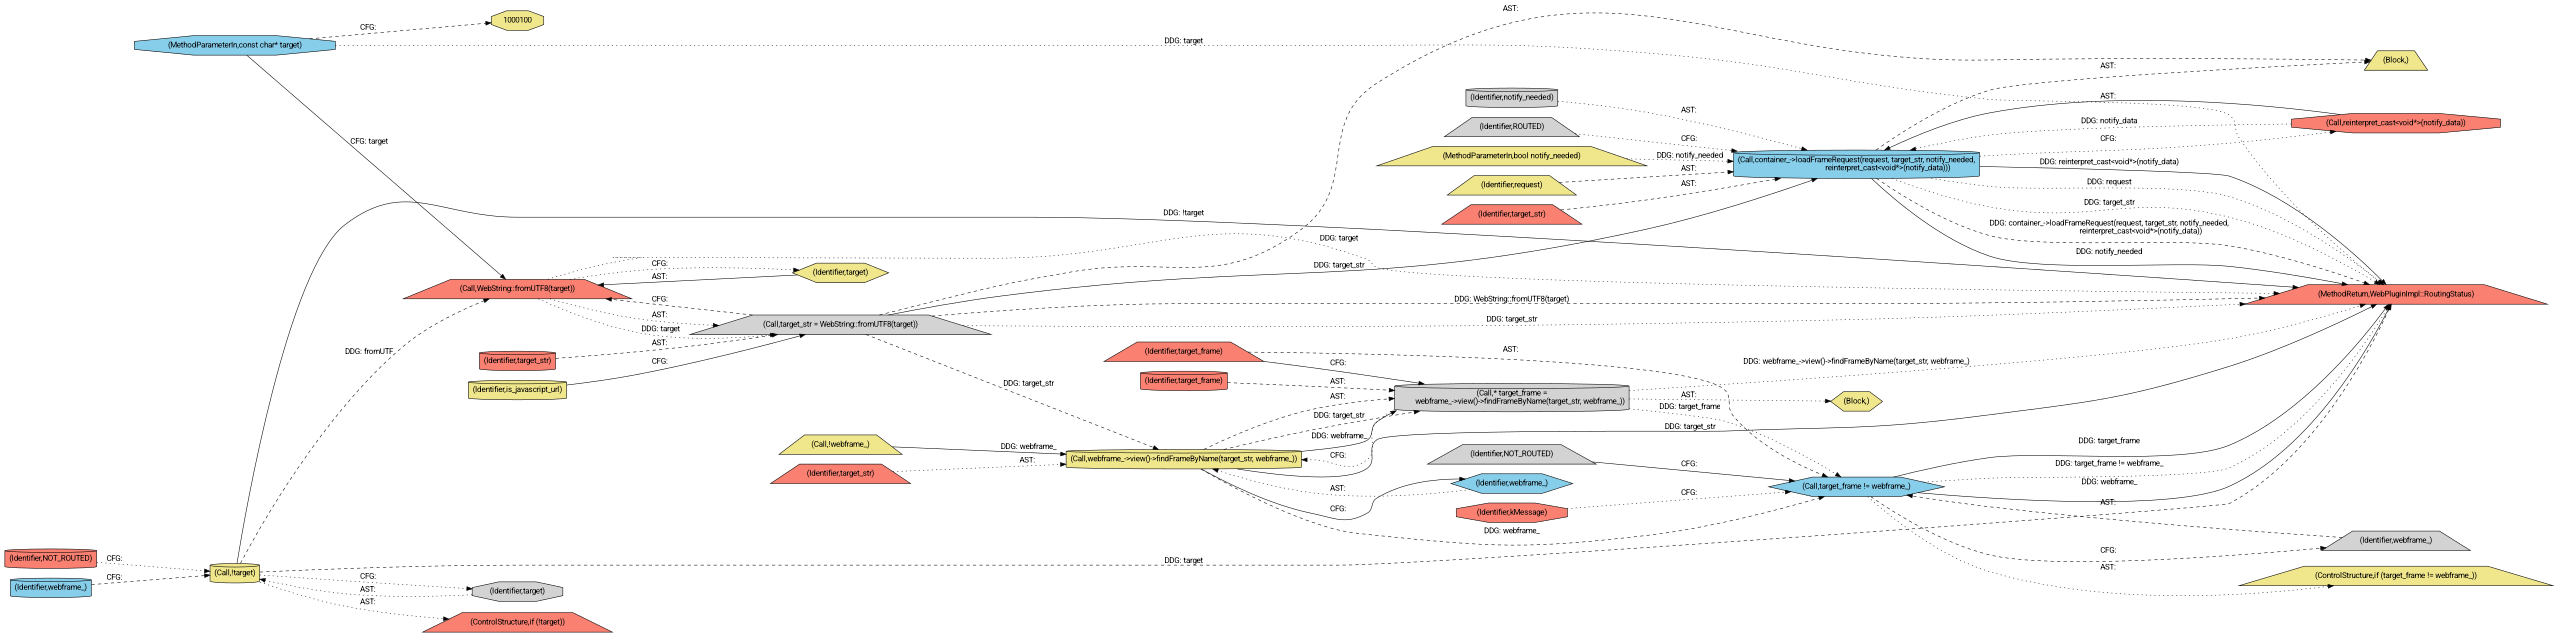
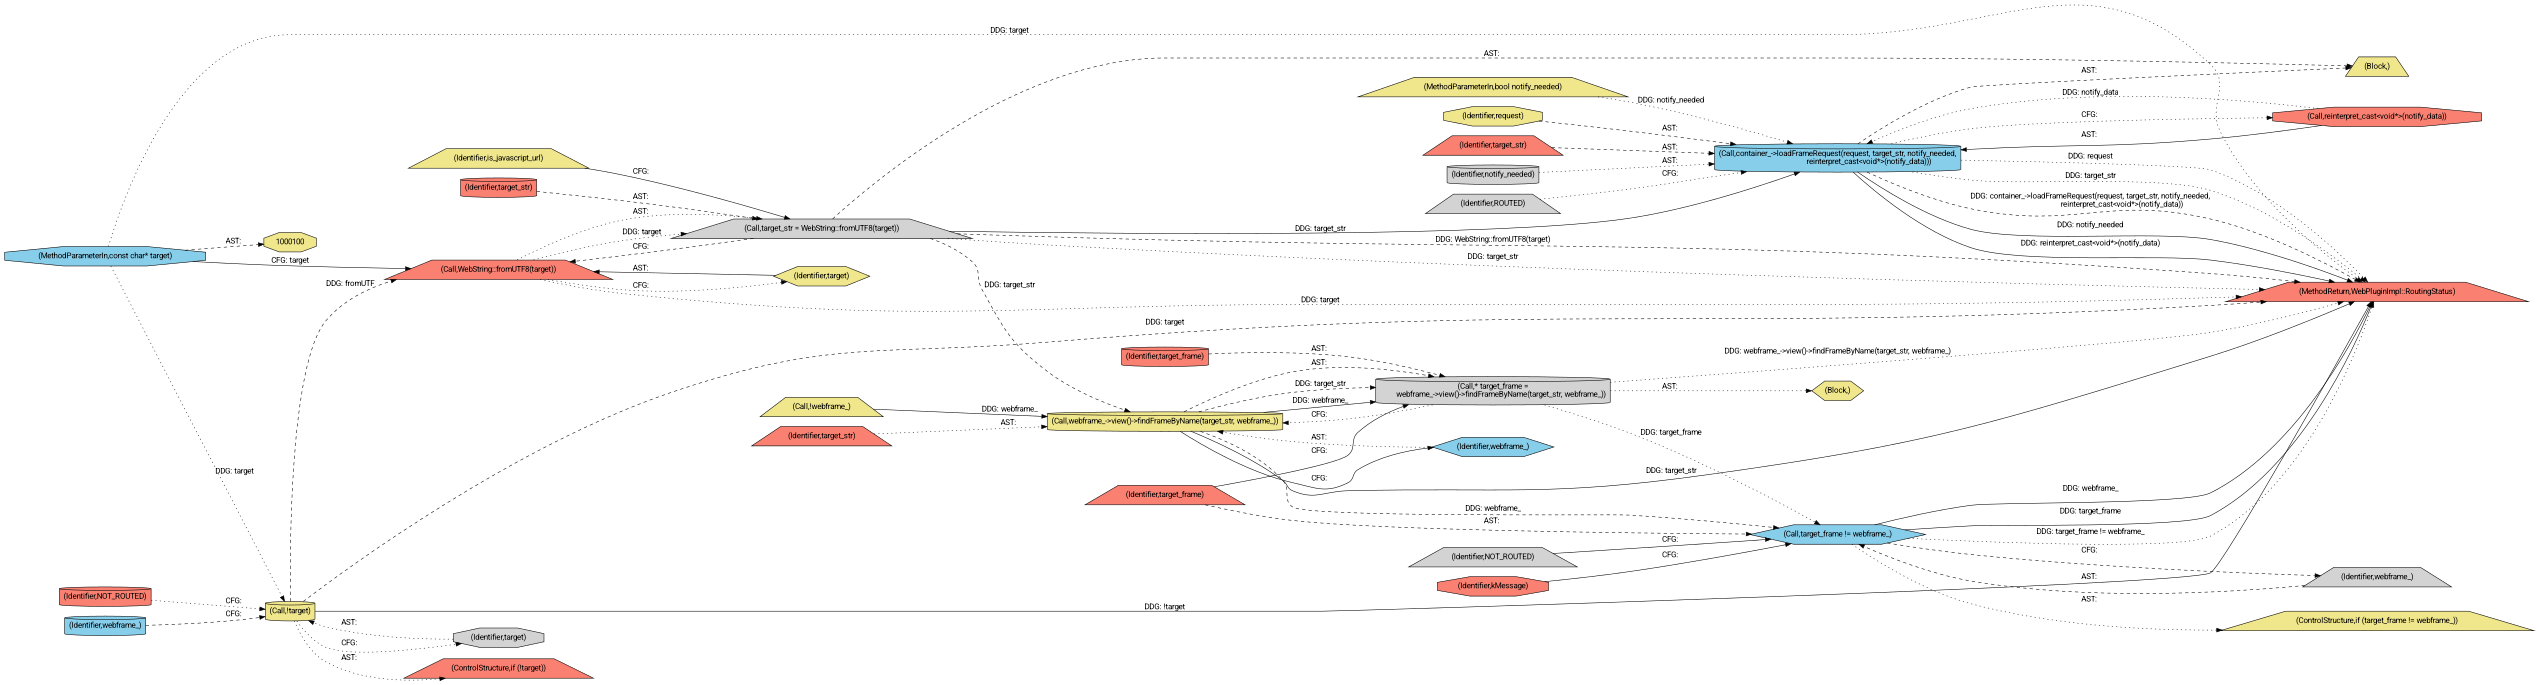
(369, 28) -> (235, 241)
(1512, 185) -> (1493, 116)
(518, 390) -> (499, 158)
none -> (196, 431)
(1676, 500) -> (1666, 566)
